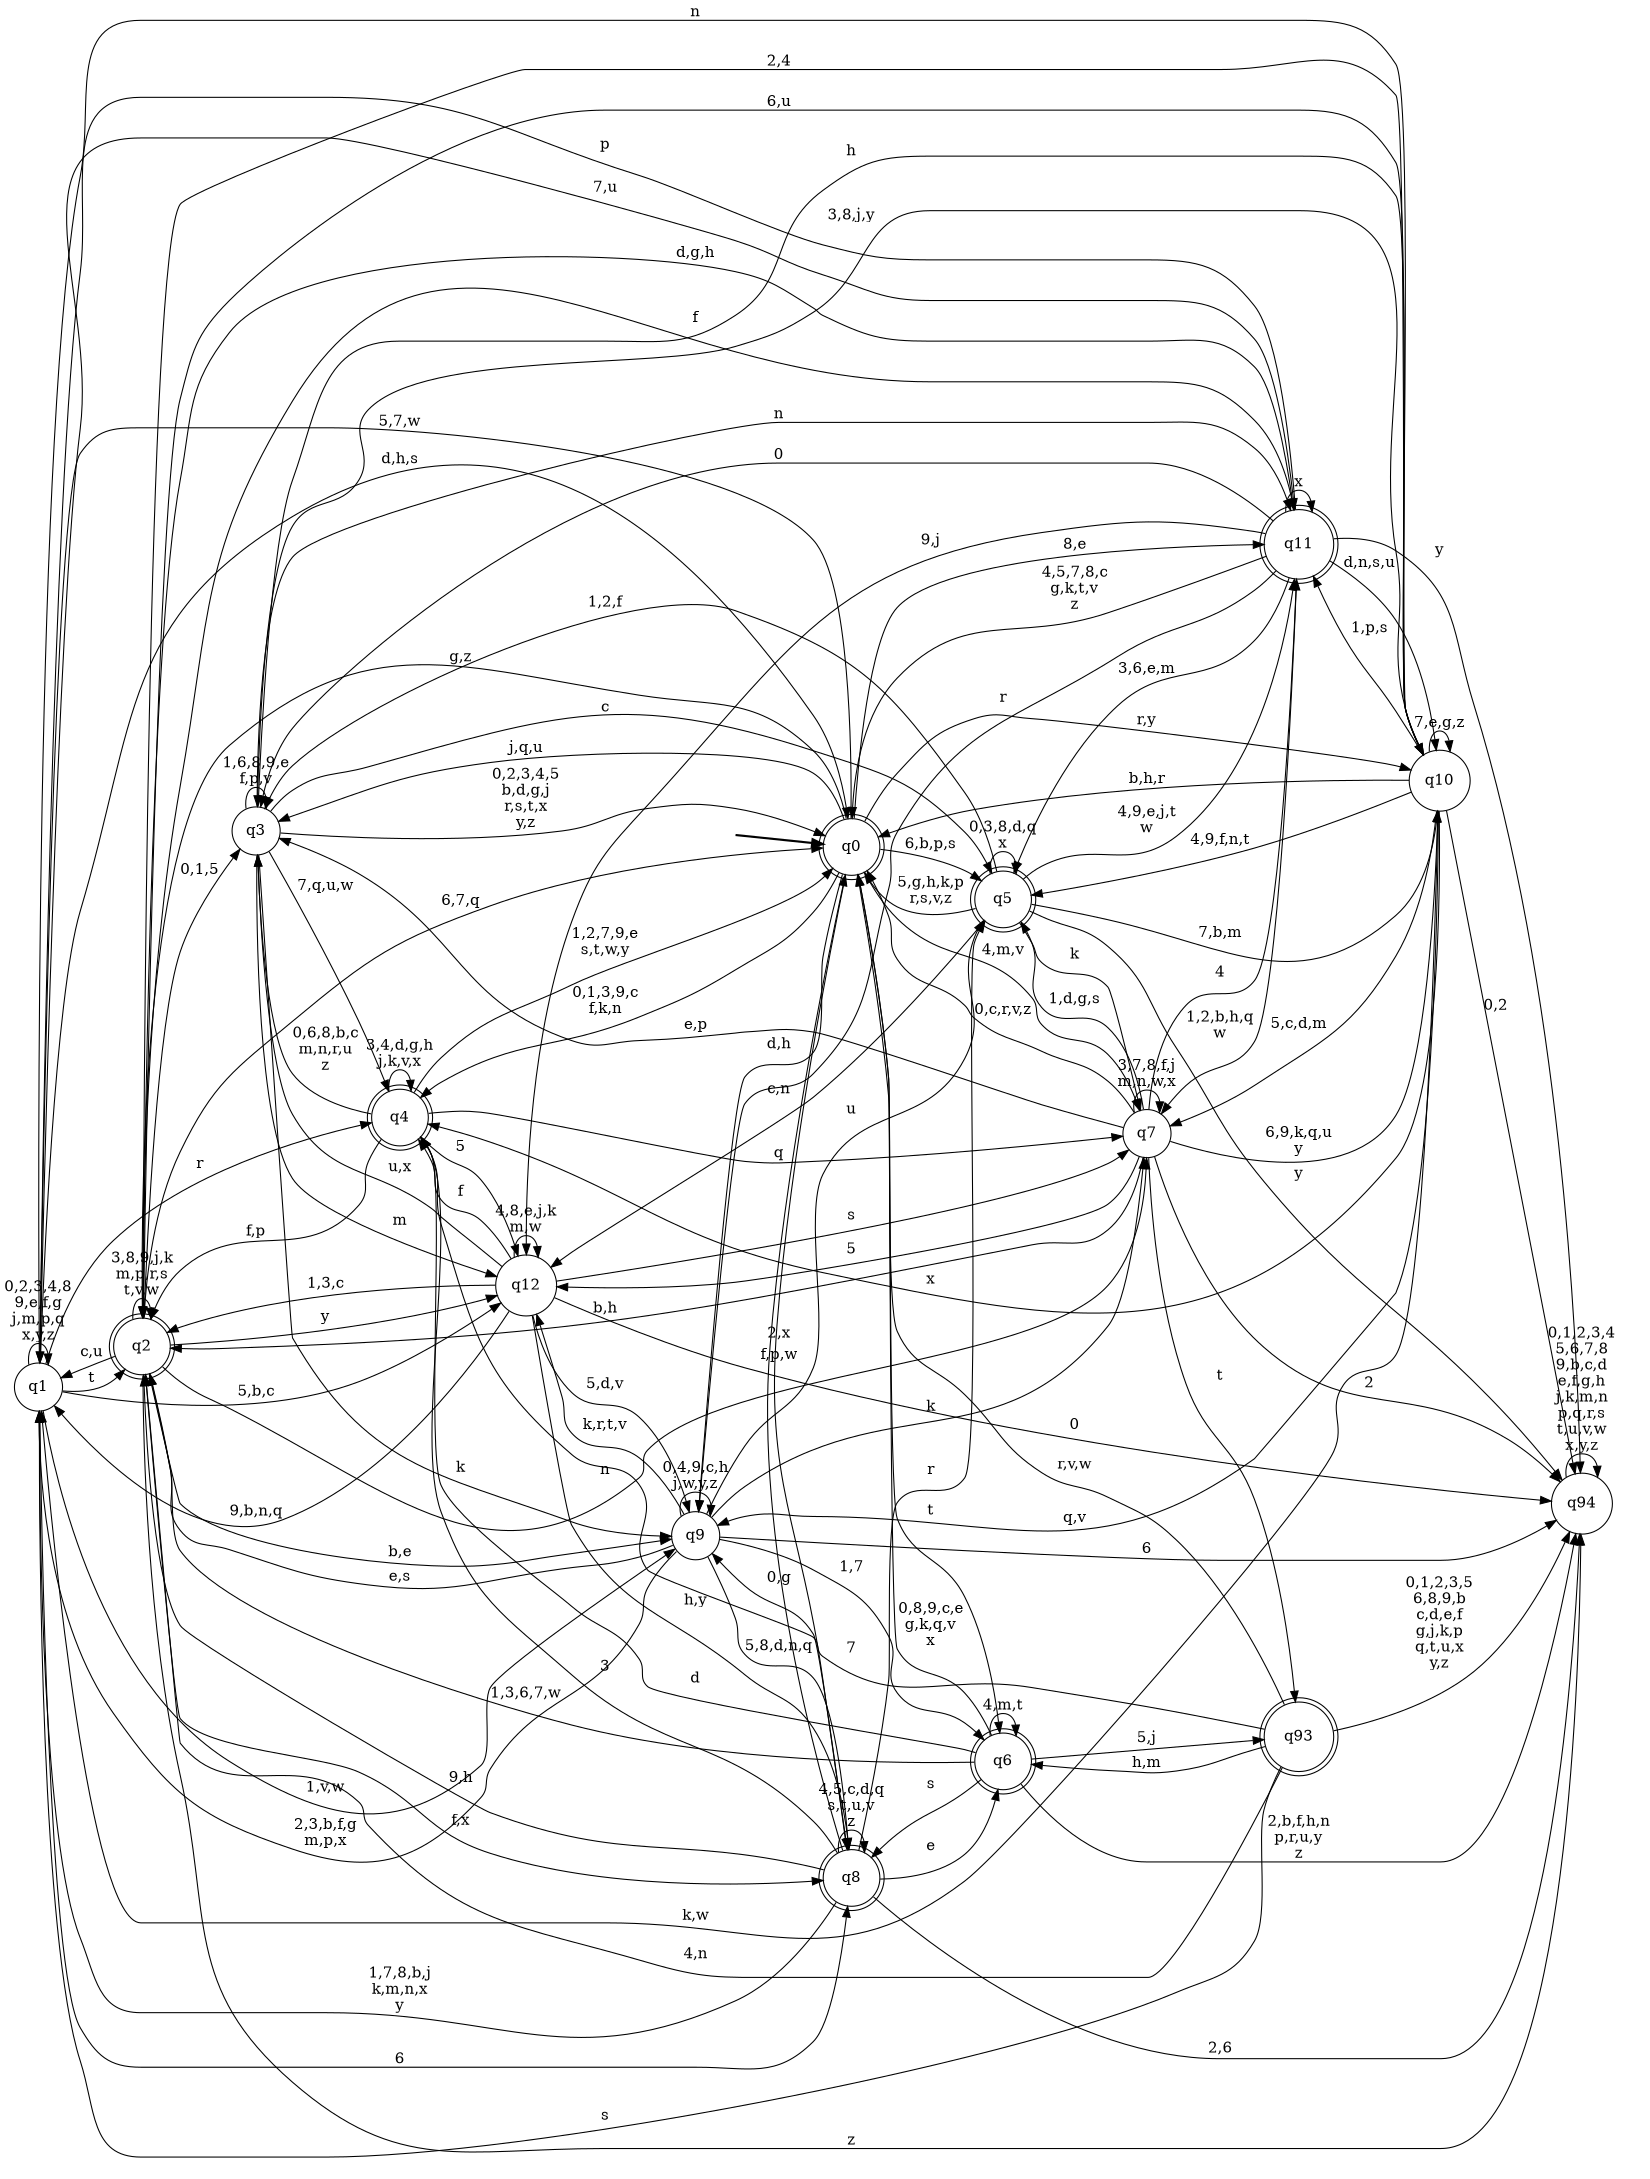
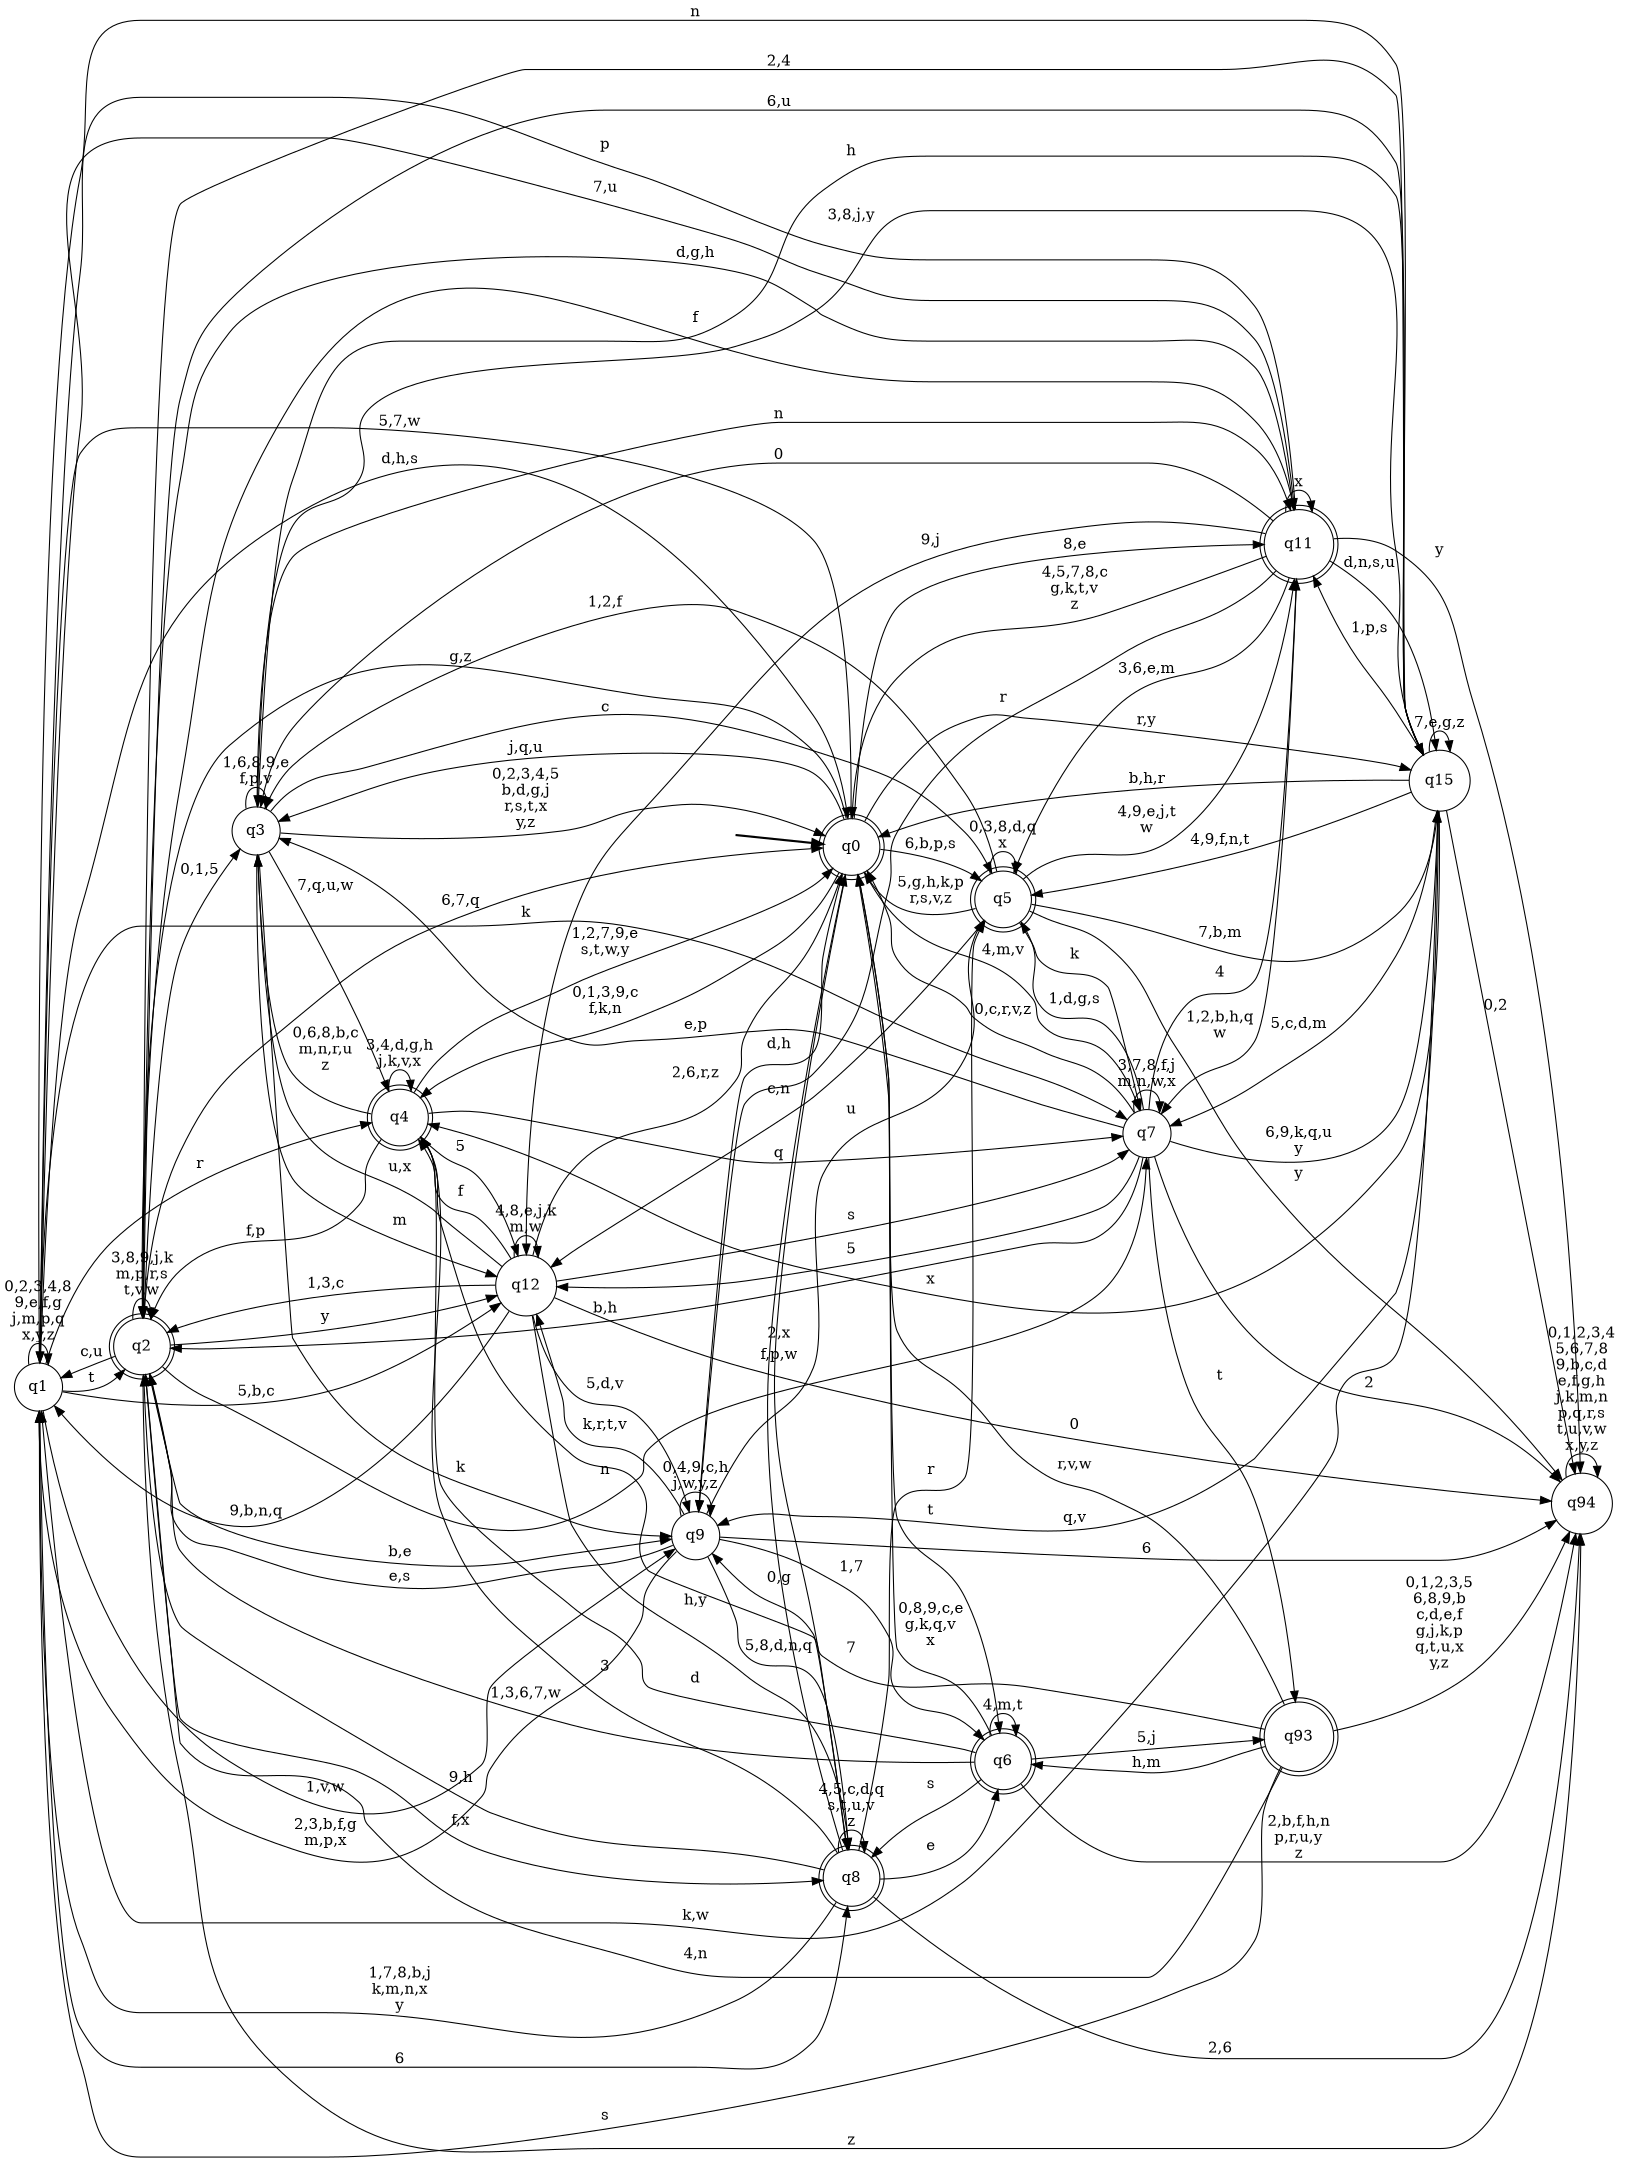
(1440, 781) -> (1440, 781)
none -> (716, 1102)
(992, 1408) -> (414, 926)
